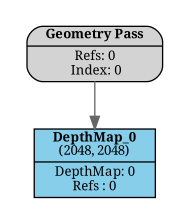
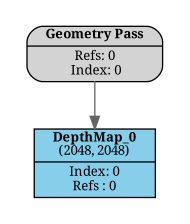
(95, 172) -> (95, 172)
